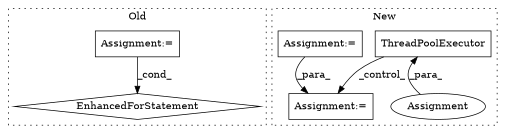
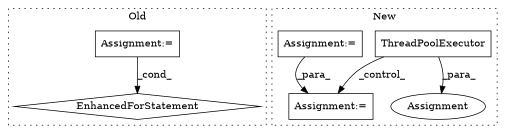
(409, 80) -> (443, 71)
